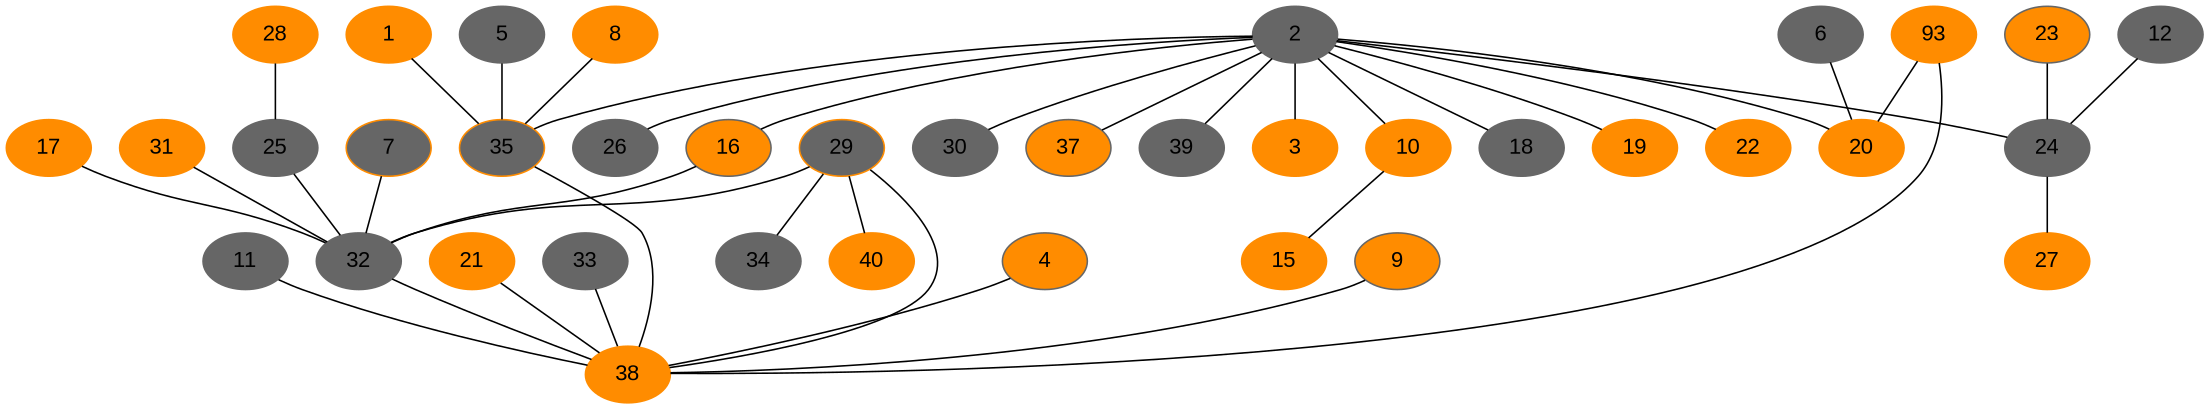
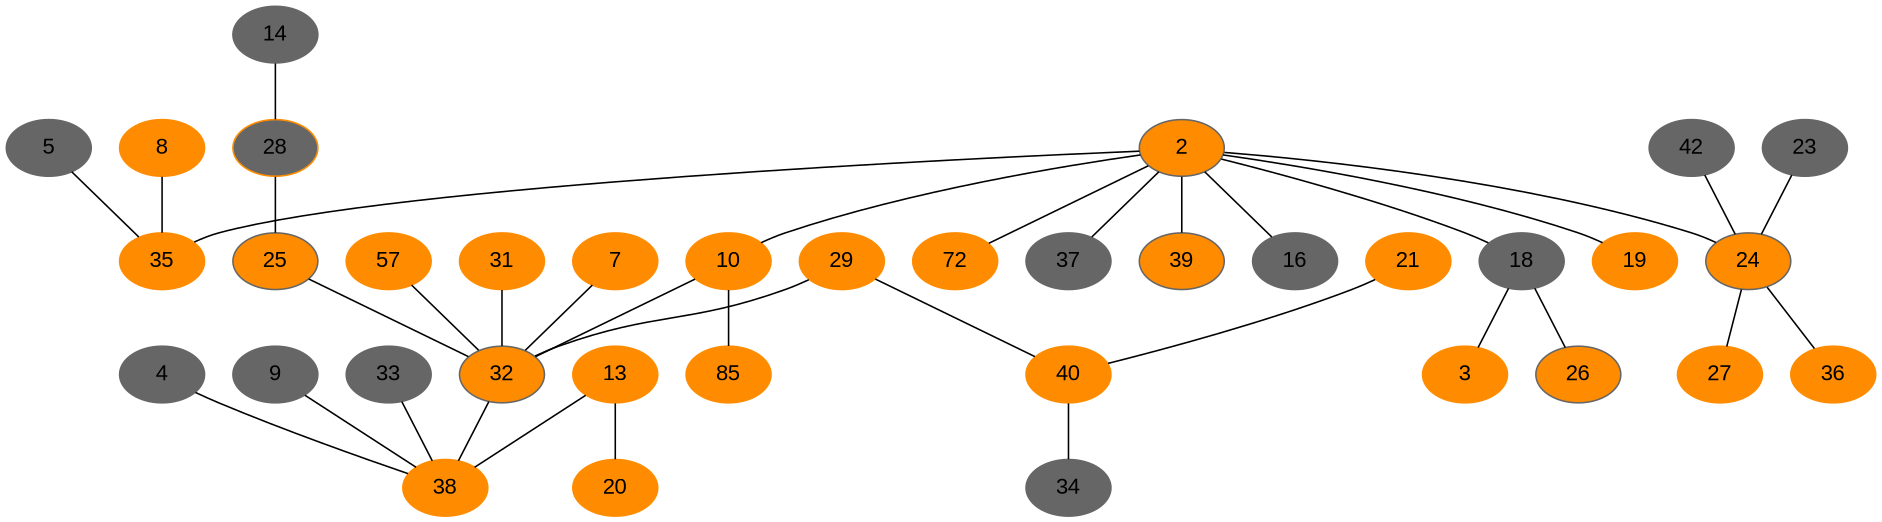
none -> (275, 35)
(275, 35) -> (275, 148)
(389, 35) -> none
(1295, 35) -> (1182, 148)
(1821, 35) -> none
(1934, 35) -> (615, 375)
(2047, 35) -> (1805, 148)
(2161, 35) -> (1692, 148)
(947, 64) -> (1550, 318)
(1586, 70) -> none
(1295, 91) -> (1493, 318)
(49, 148) -> (389, 261)
(275, 148) -> (275, 261)
(389, 148) -> (615, 261)
(502, 148) -> (162, 261)
(615, 148) -> (1578, 375)
(729, 148) -> (1295, 261)
(842, 148) -> (842, 261)
(955, 148) -> none
(1068, 148) -> (1068, 261)
(1182, 148) -> (1182, 261)
(1748, 148) -> (955, 261)
(2047, 148) -> (1748, 261)
(606, 194) -> (615, 318)
(800, 205) -> (1068, 431)
(639, 230) -> none
(245, 261) -> none
(359, 261) -> (502, 375)
(1045, 261) -> (162, 375)
(1284, 261) -> (729, 375)
(1397, 261) -> (275, 375)
(920, 297) -> none
(550, 318) -> (1243, 326)
none -> (1833, 375)
